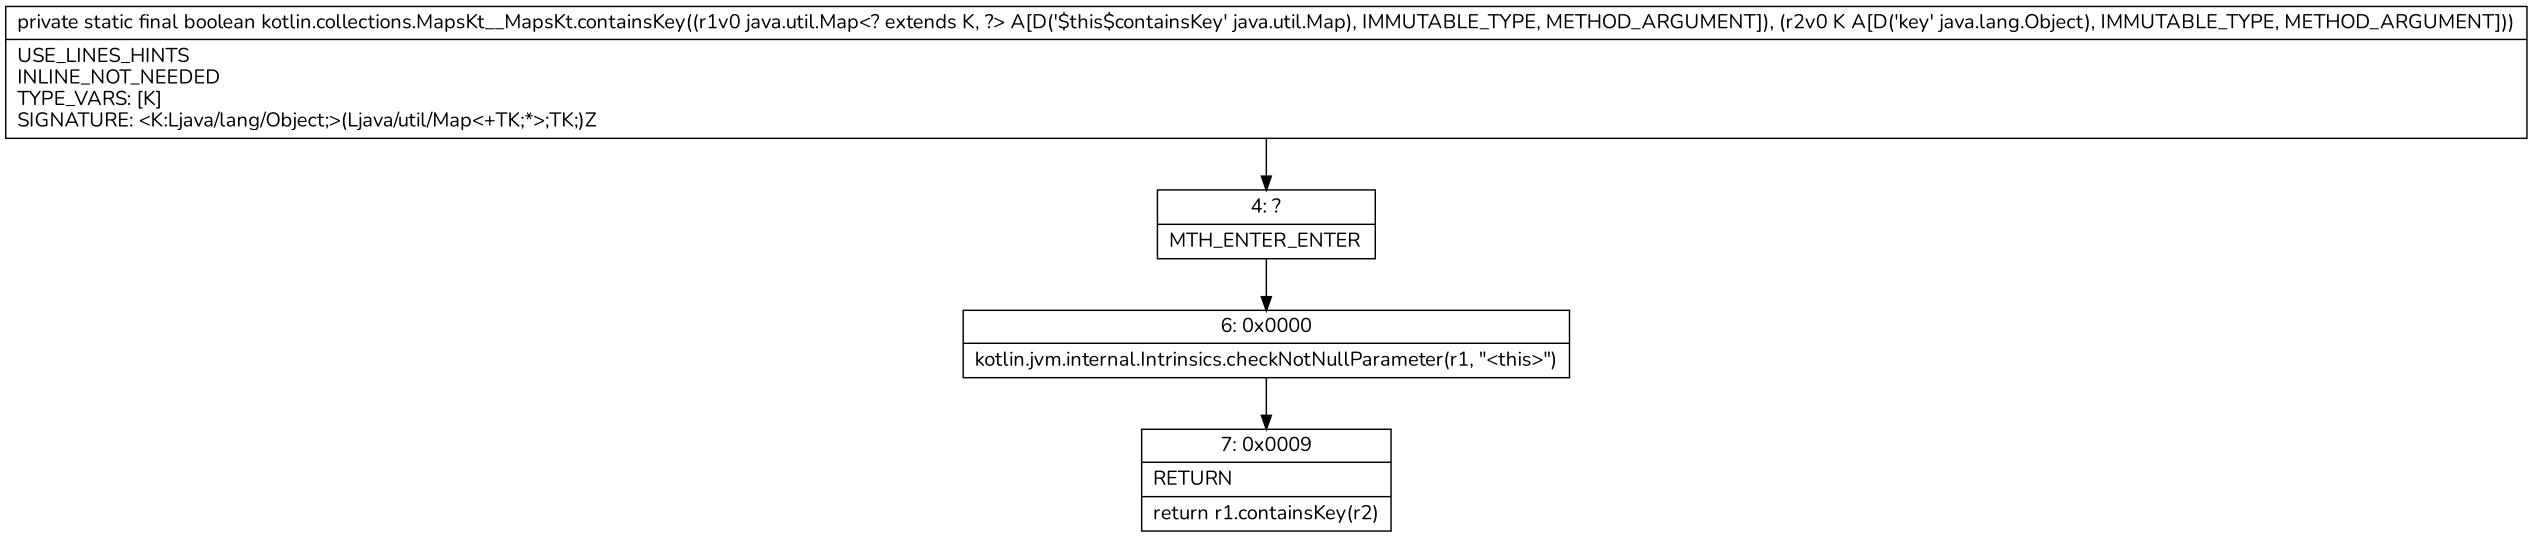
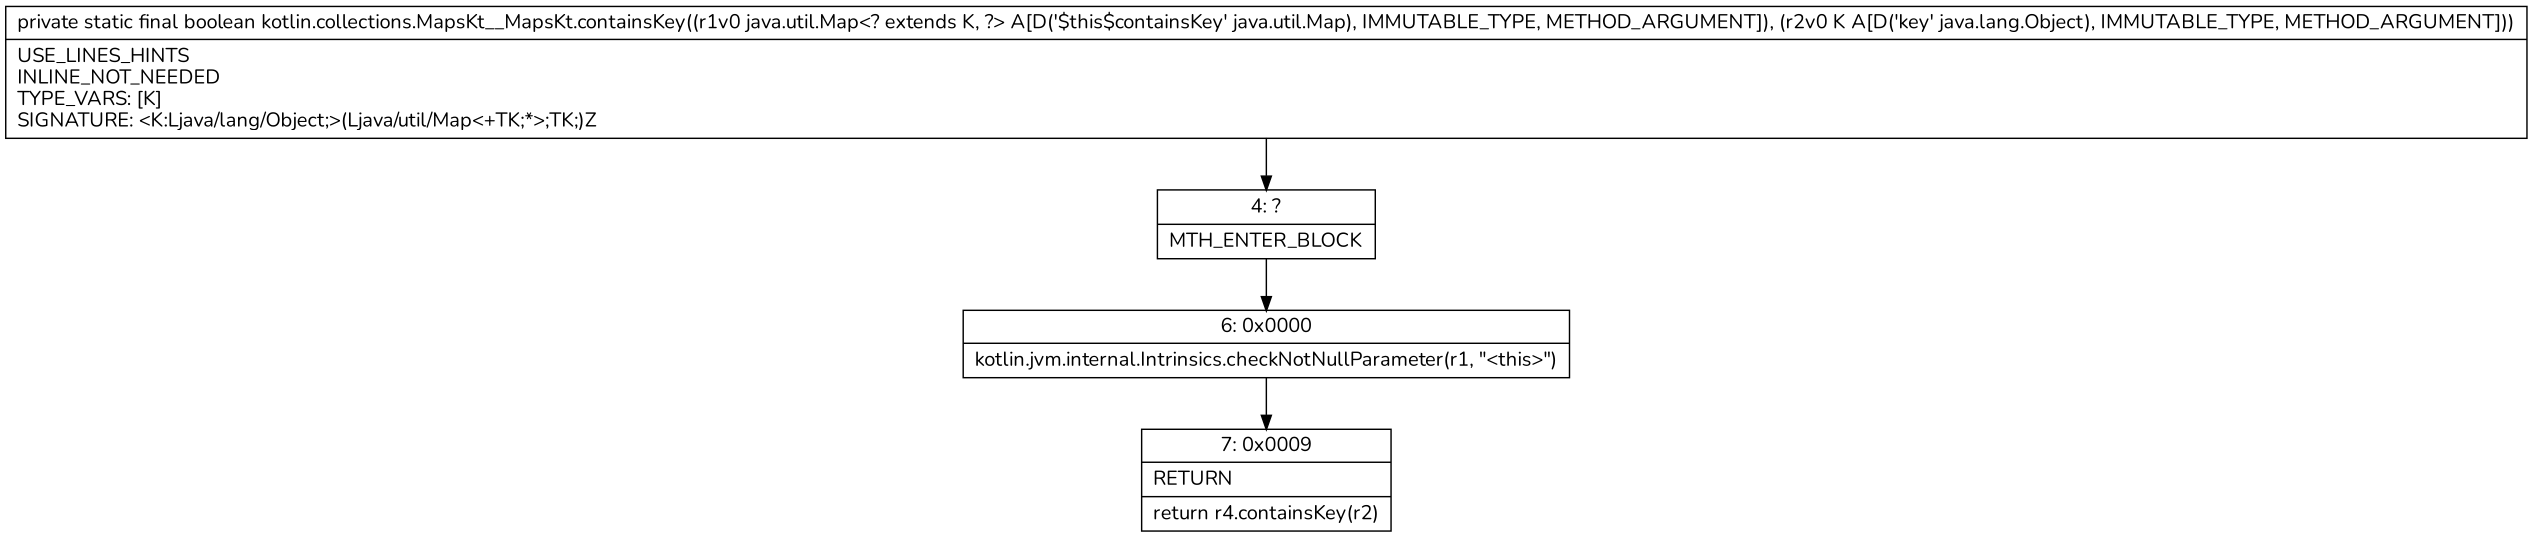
(1265, 241) -> (1266, 241)
(1266, 513) -> (1266, 513)
